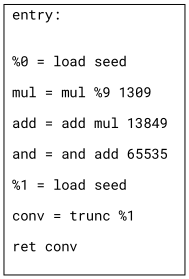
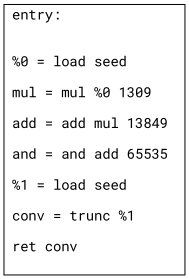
(86, 93) -> (86, 93)
